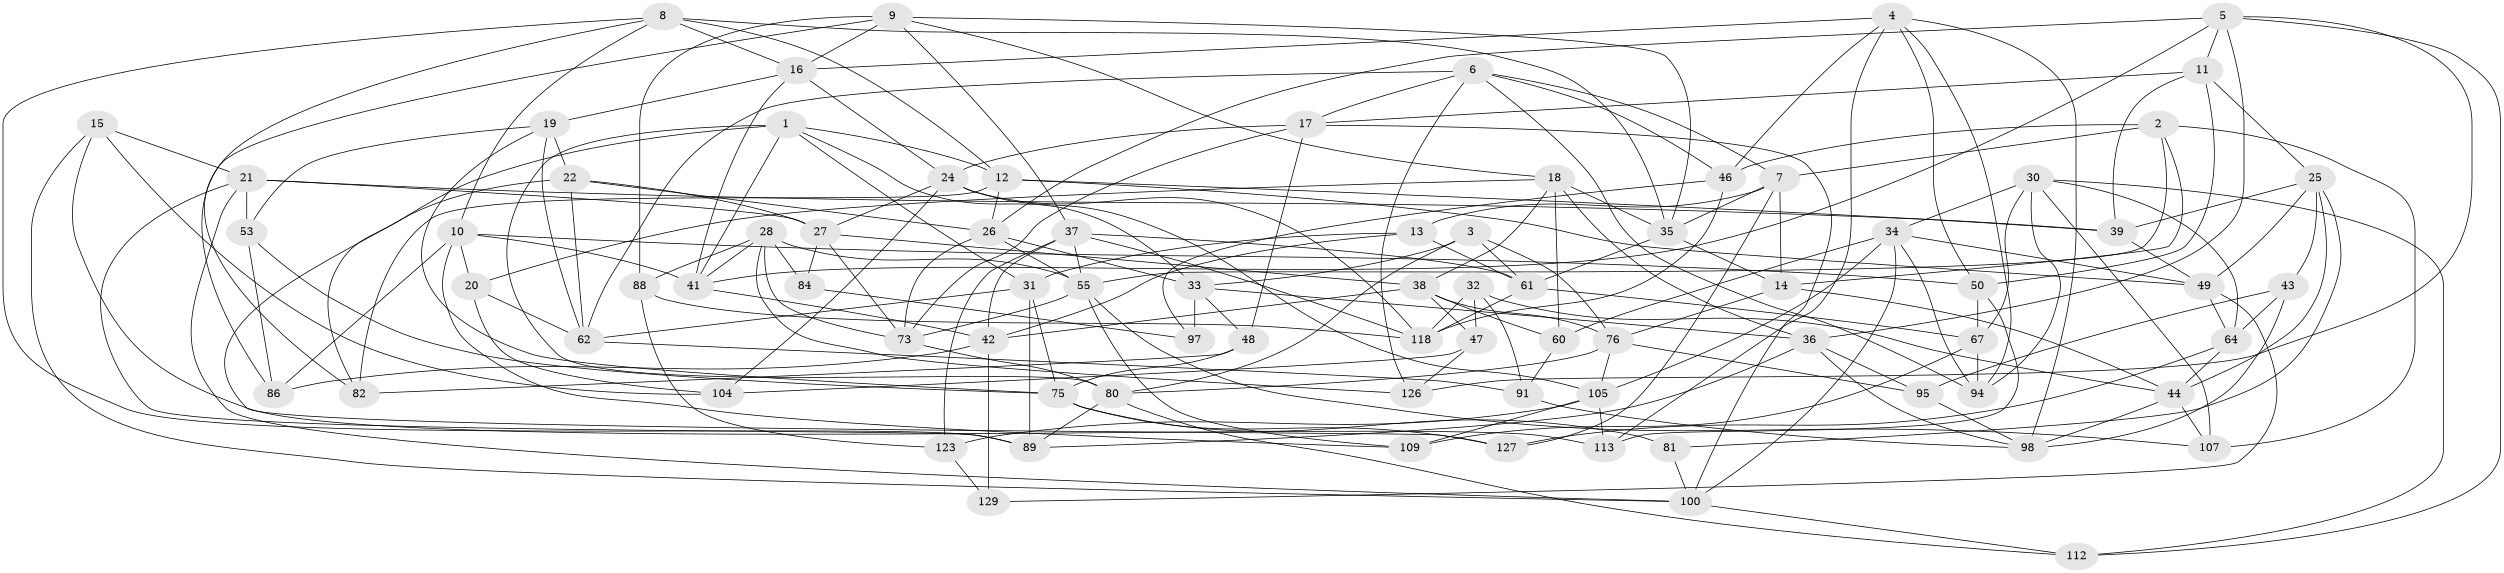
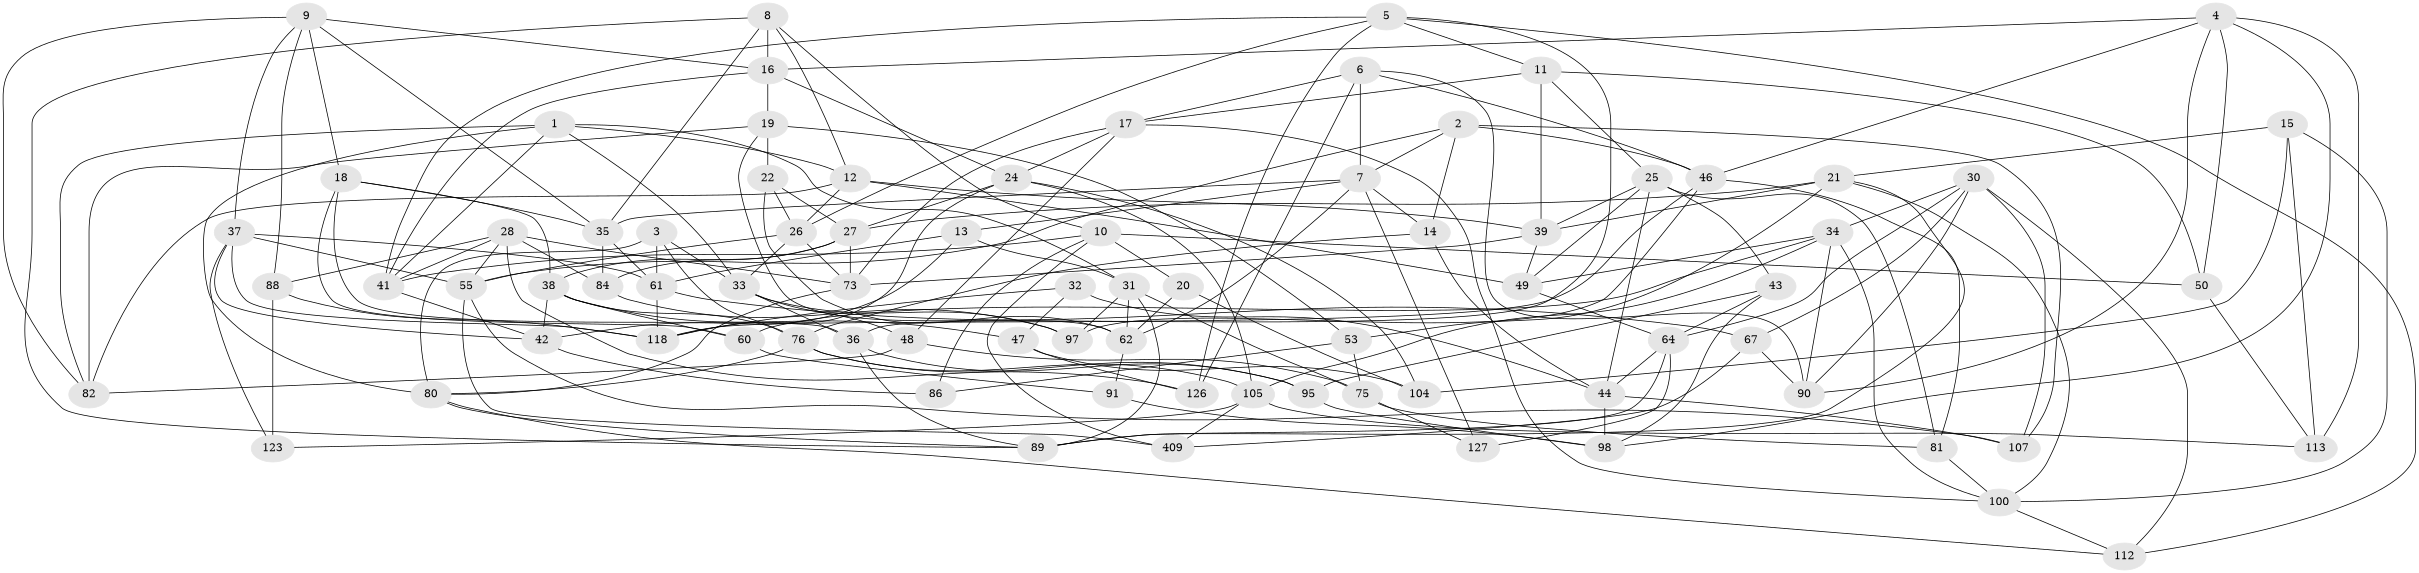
(988, 85) -> (1247, 275)
(312, 108) -> none
(1061, 196) -> none
none -> (1928, 239)
(1724, 260) -> (603, 260)
(1978, 309) -> none
(1022, 311) -> (1213, 262)
none -> (1101, 314)
(1508, 337) -> none
(556, 359) -> (367, 159)
(1978, 394) -> (1804, 394)
(1907, 413) -> none
(562, 425) -> none
none -> (1378, 431)
(1410, 448) -> (1173, 448)
(988, 502) -> none
